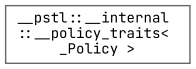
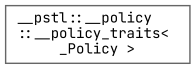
(98, 34) -> (98, 34)
